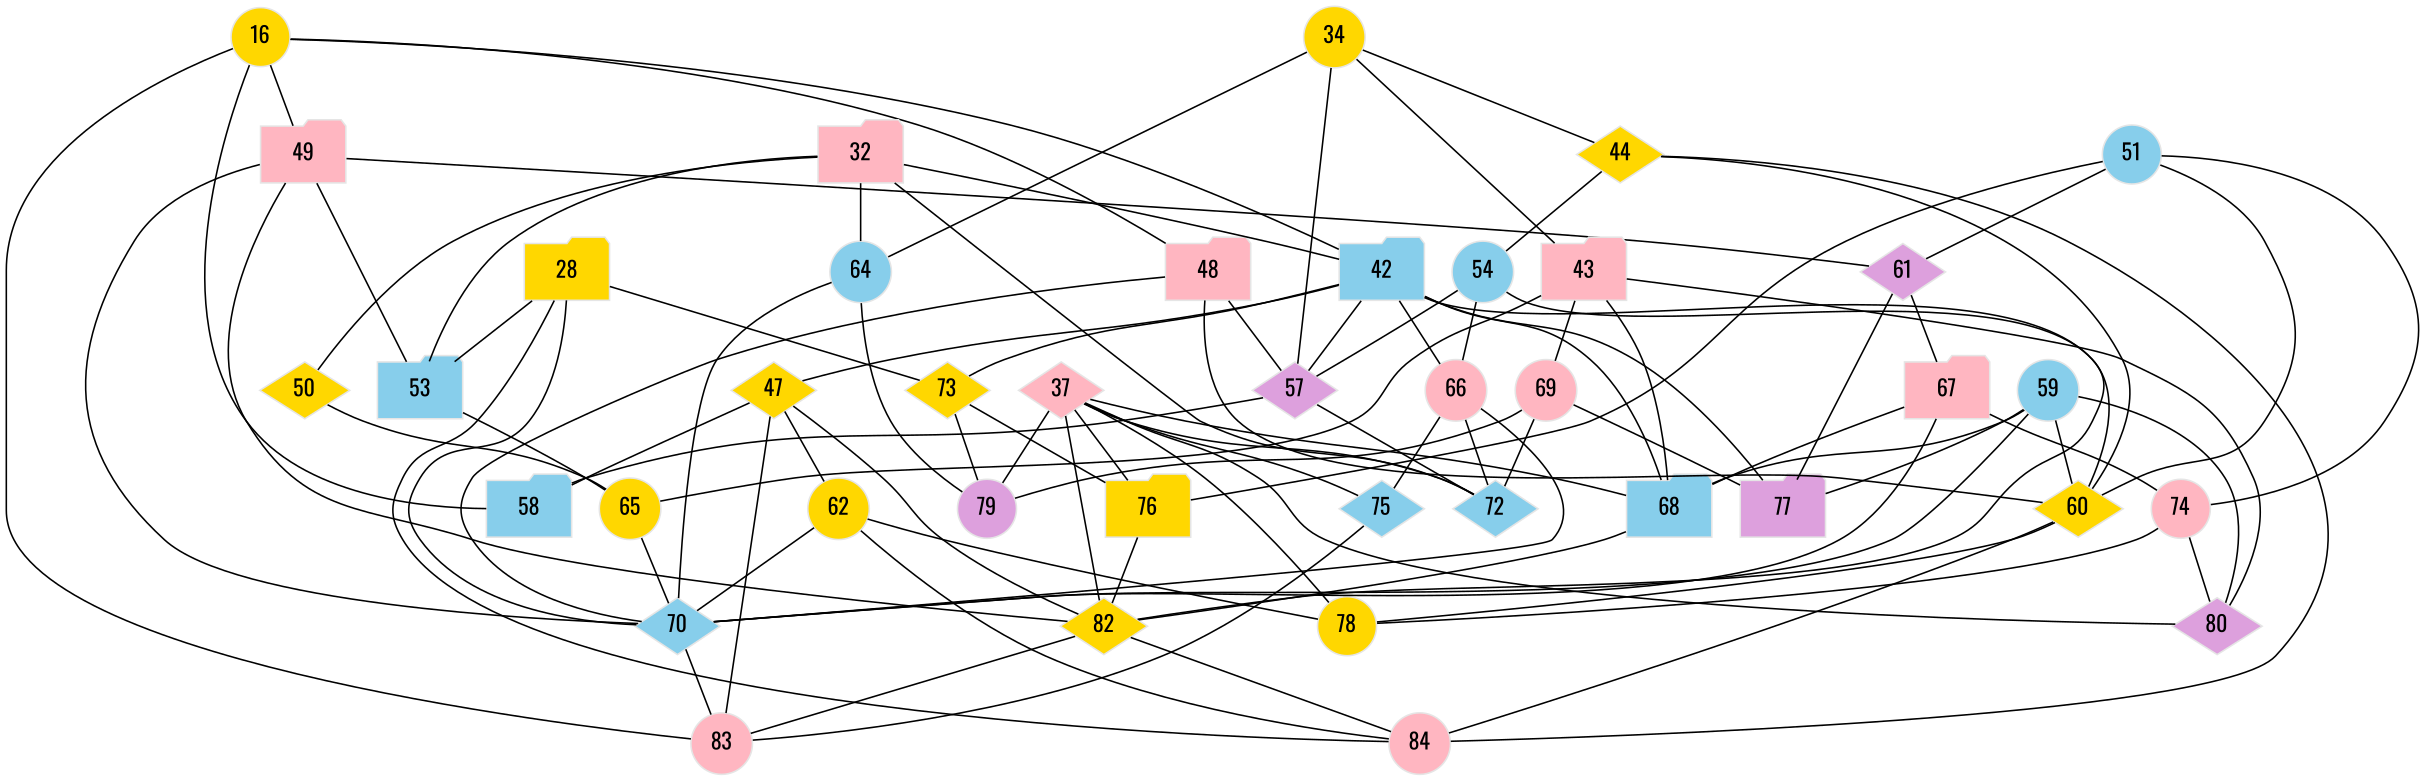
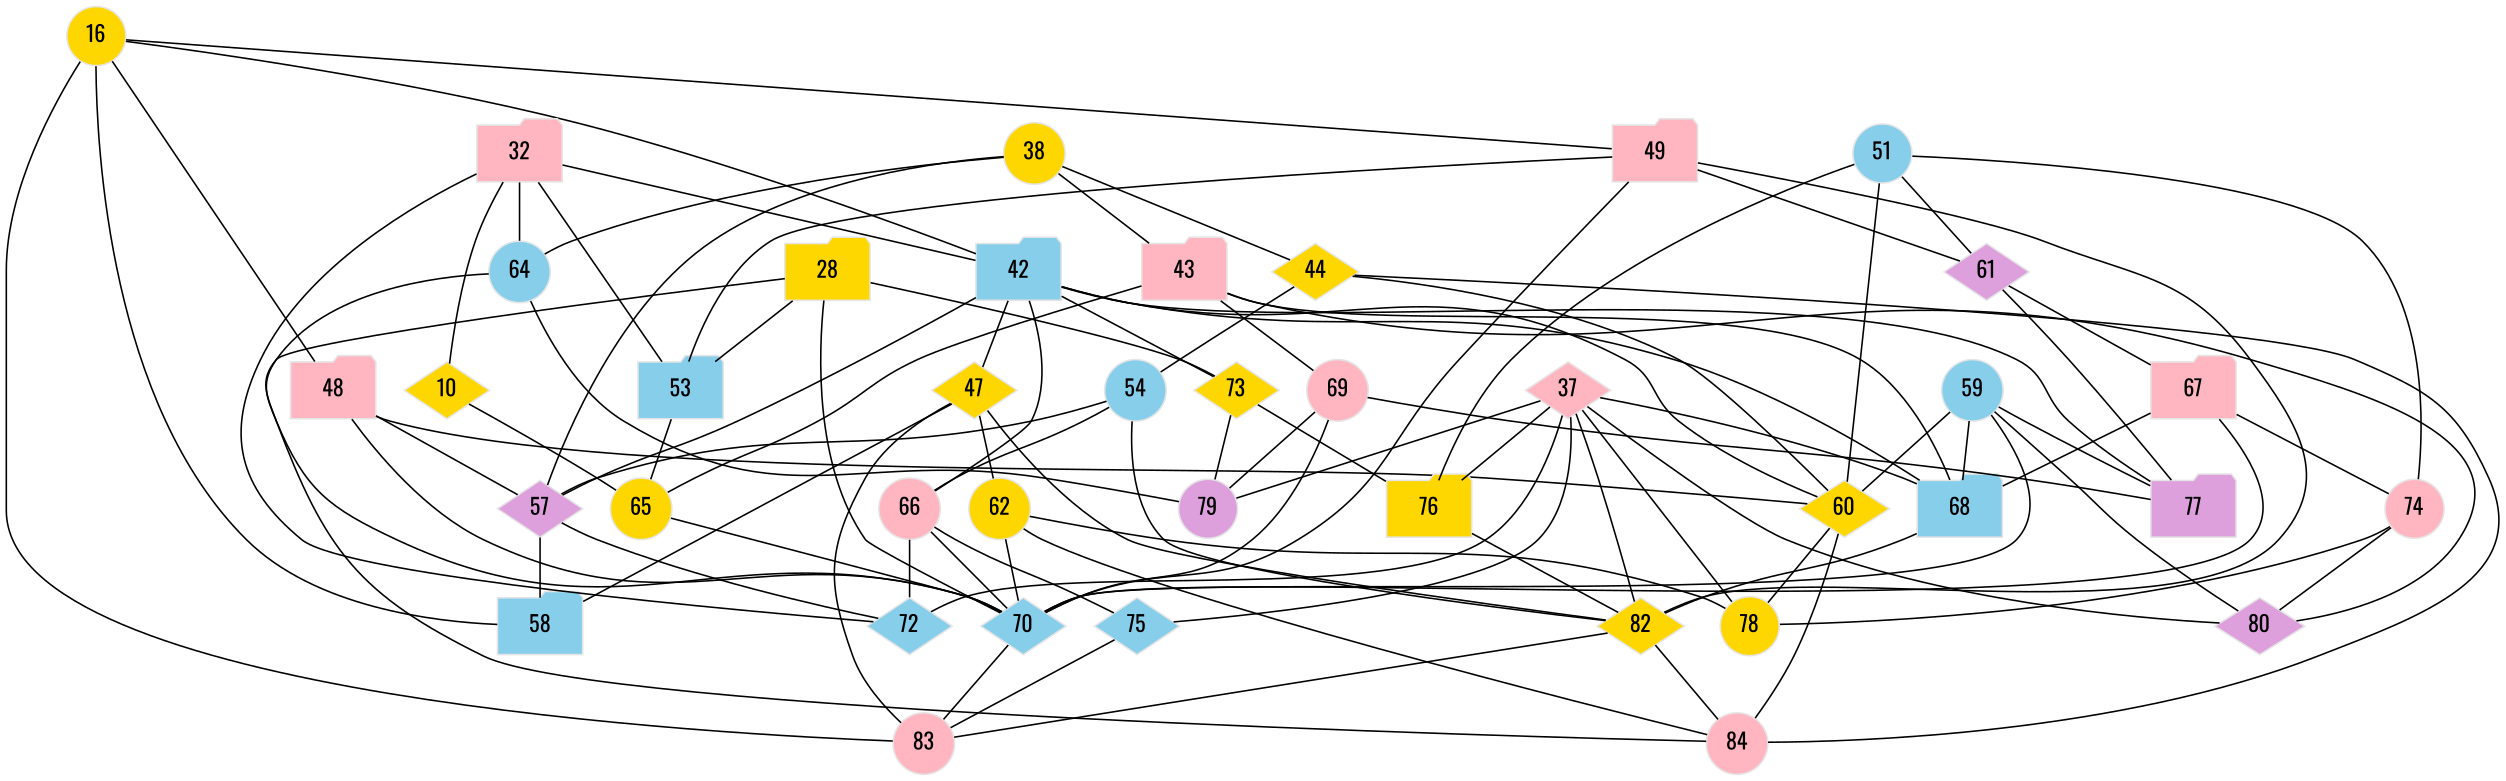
(1334, 37) -> (1034, 153)
(305, 390) -> (447, 390)
(1519, 454) -> (1257, 535)
